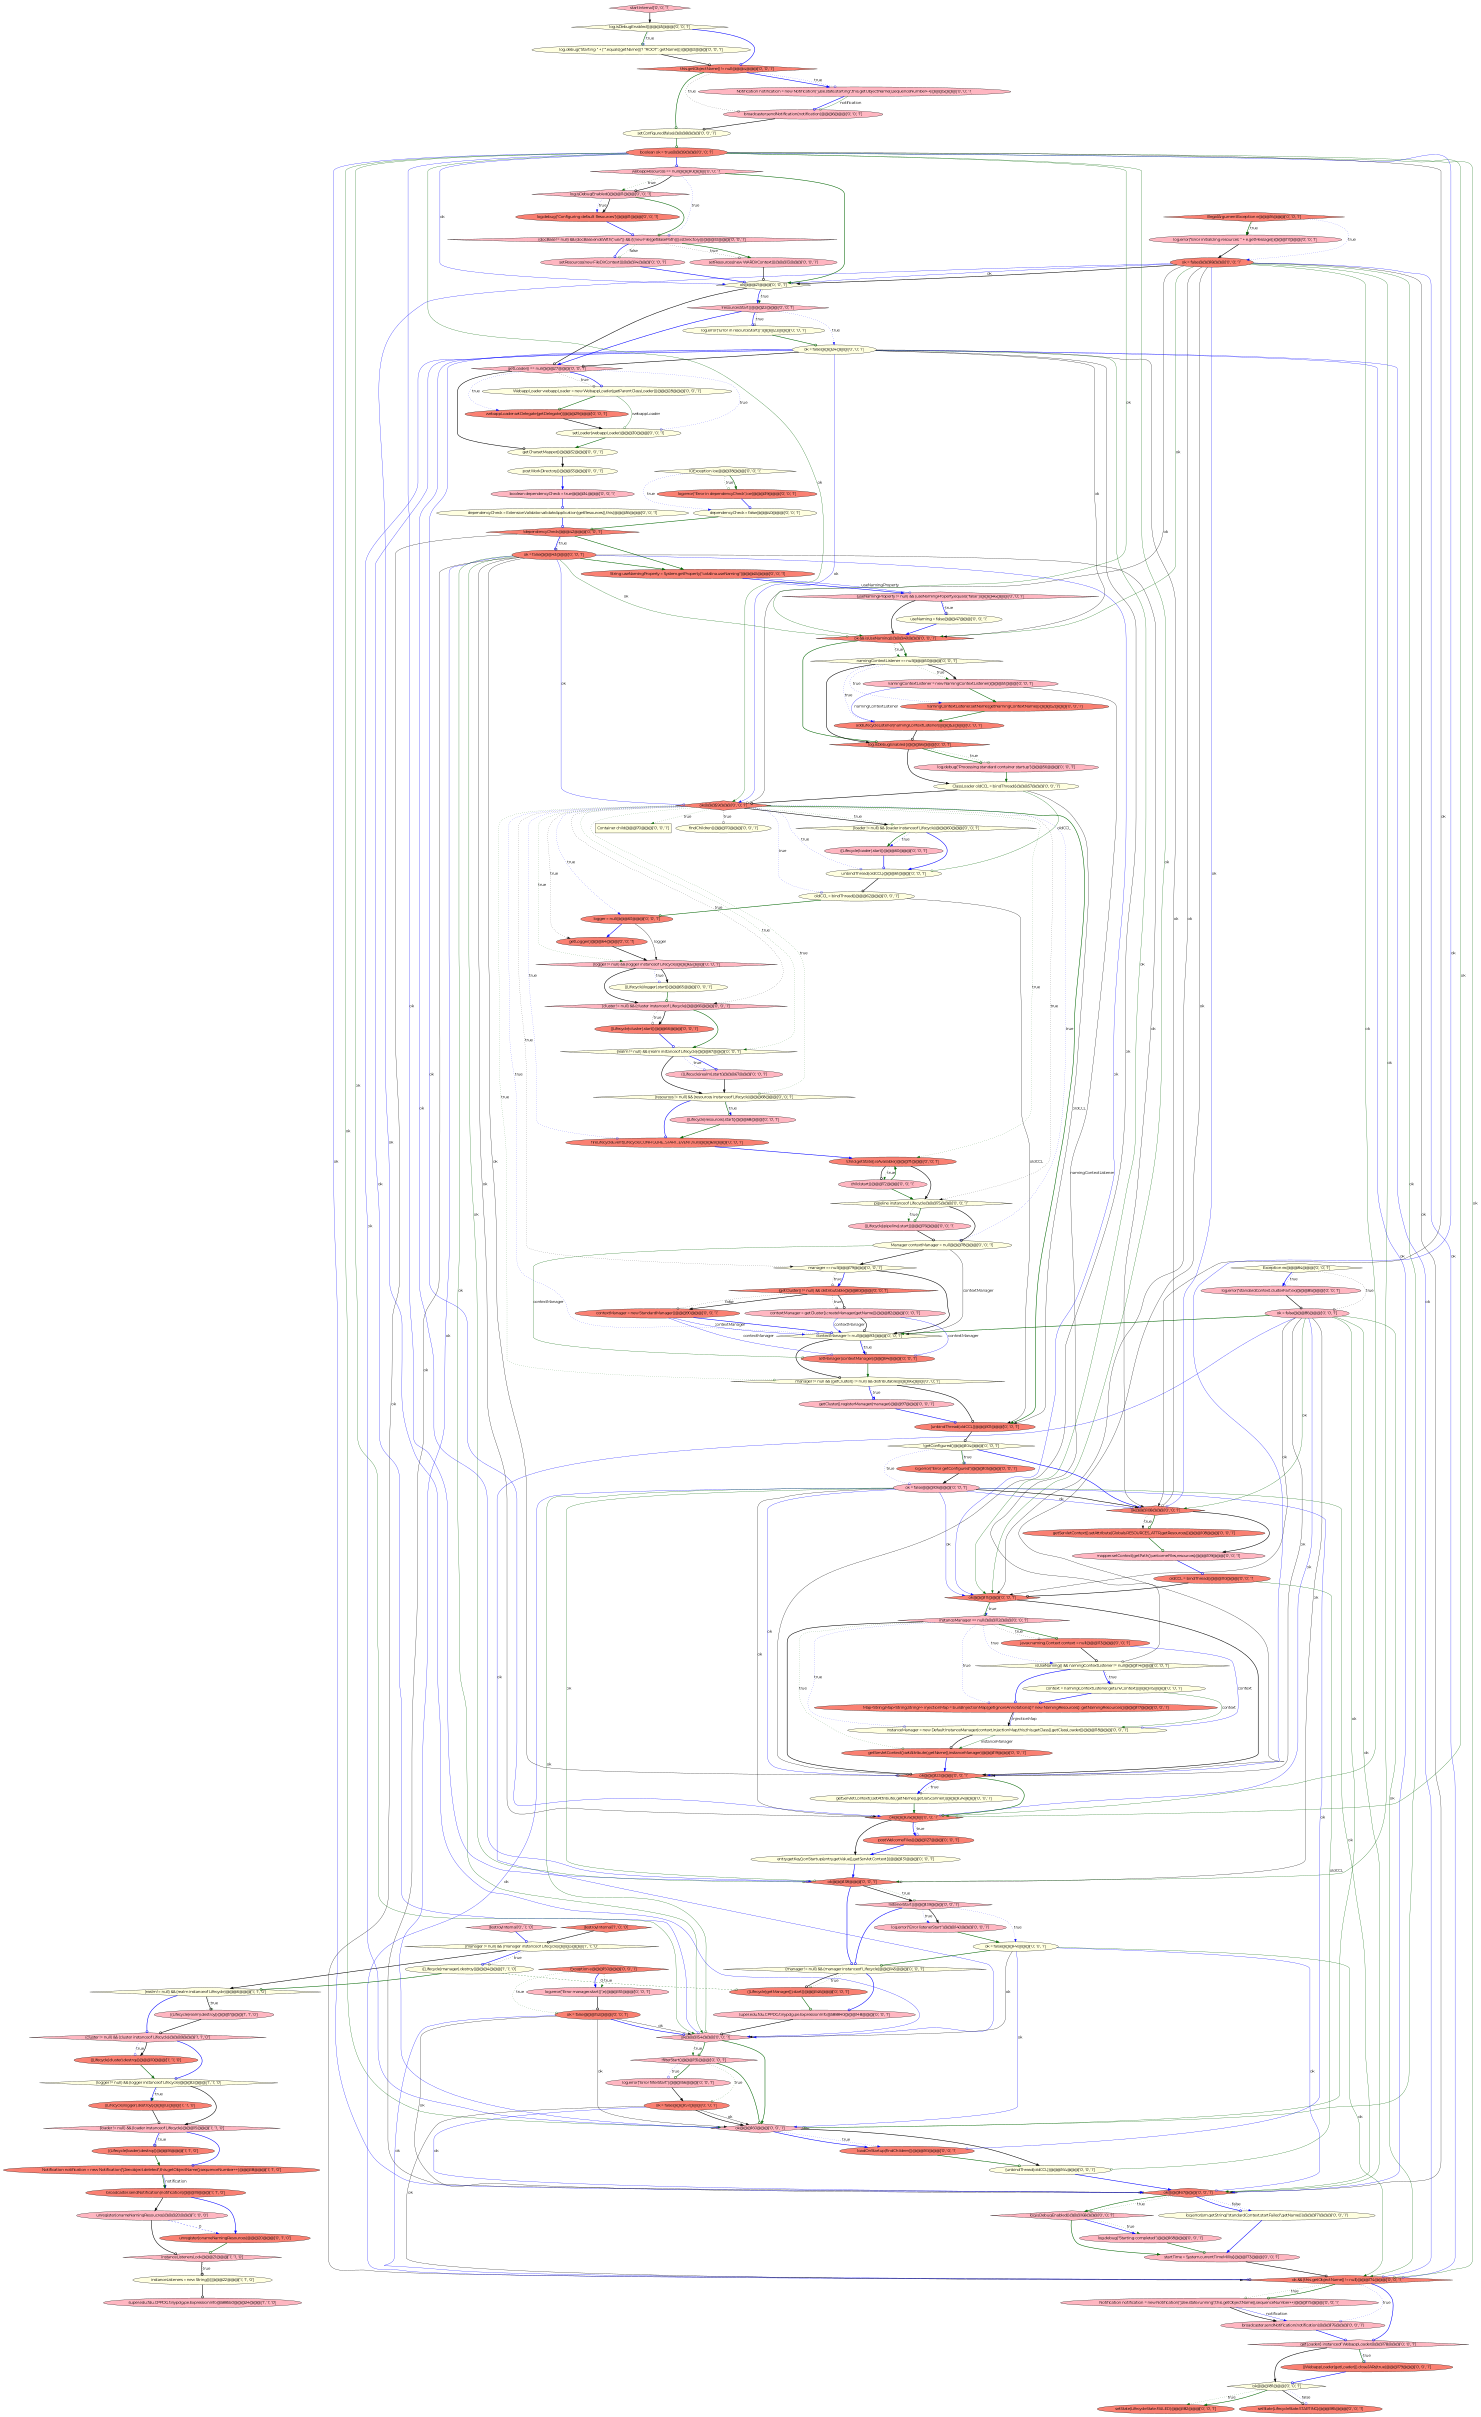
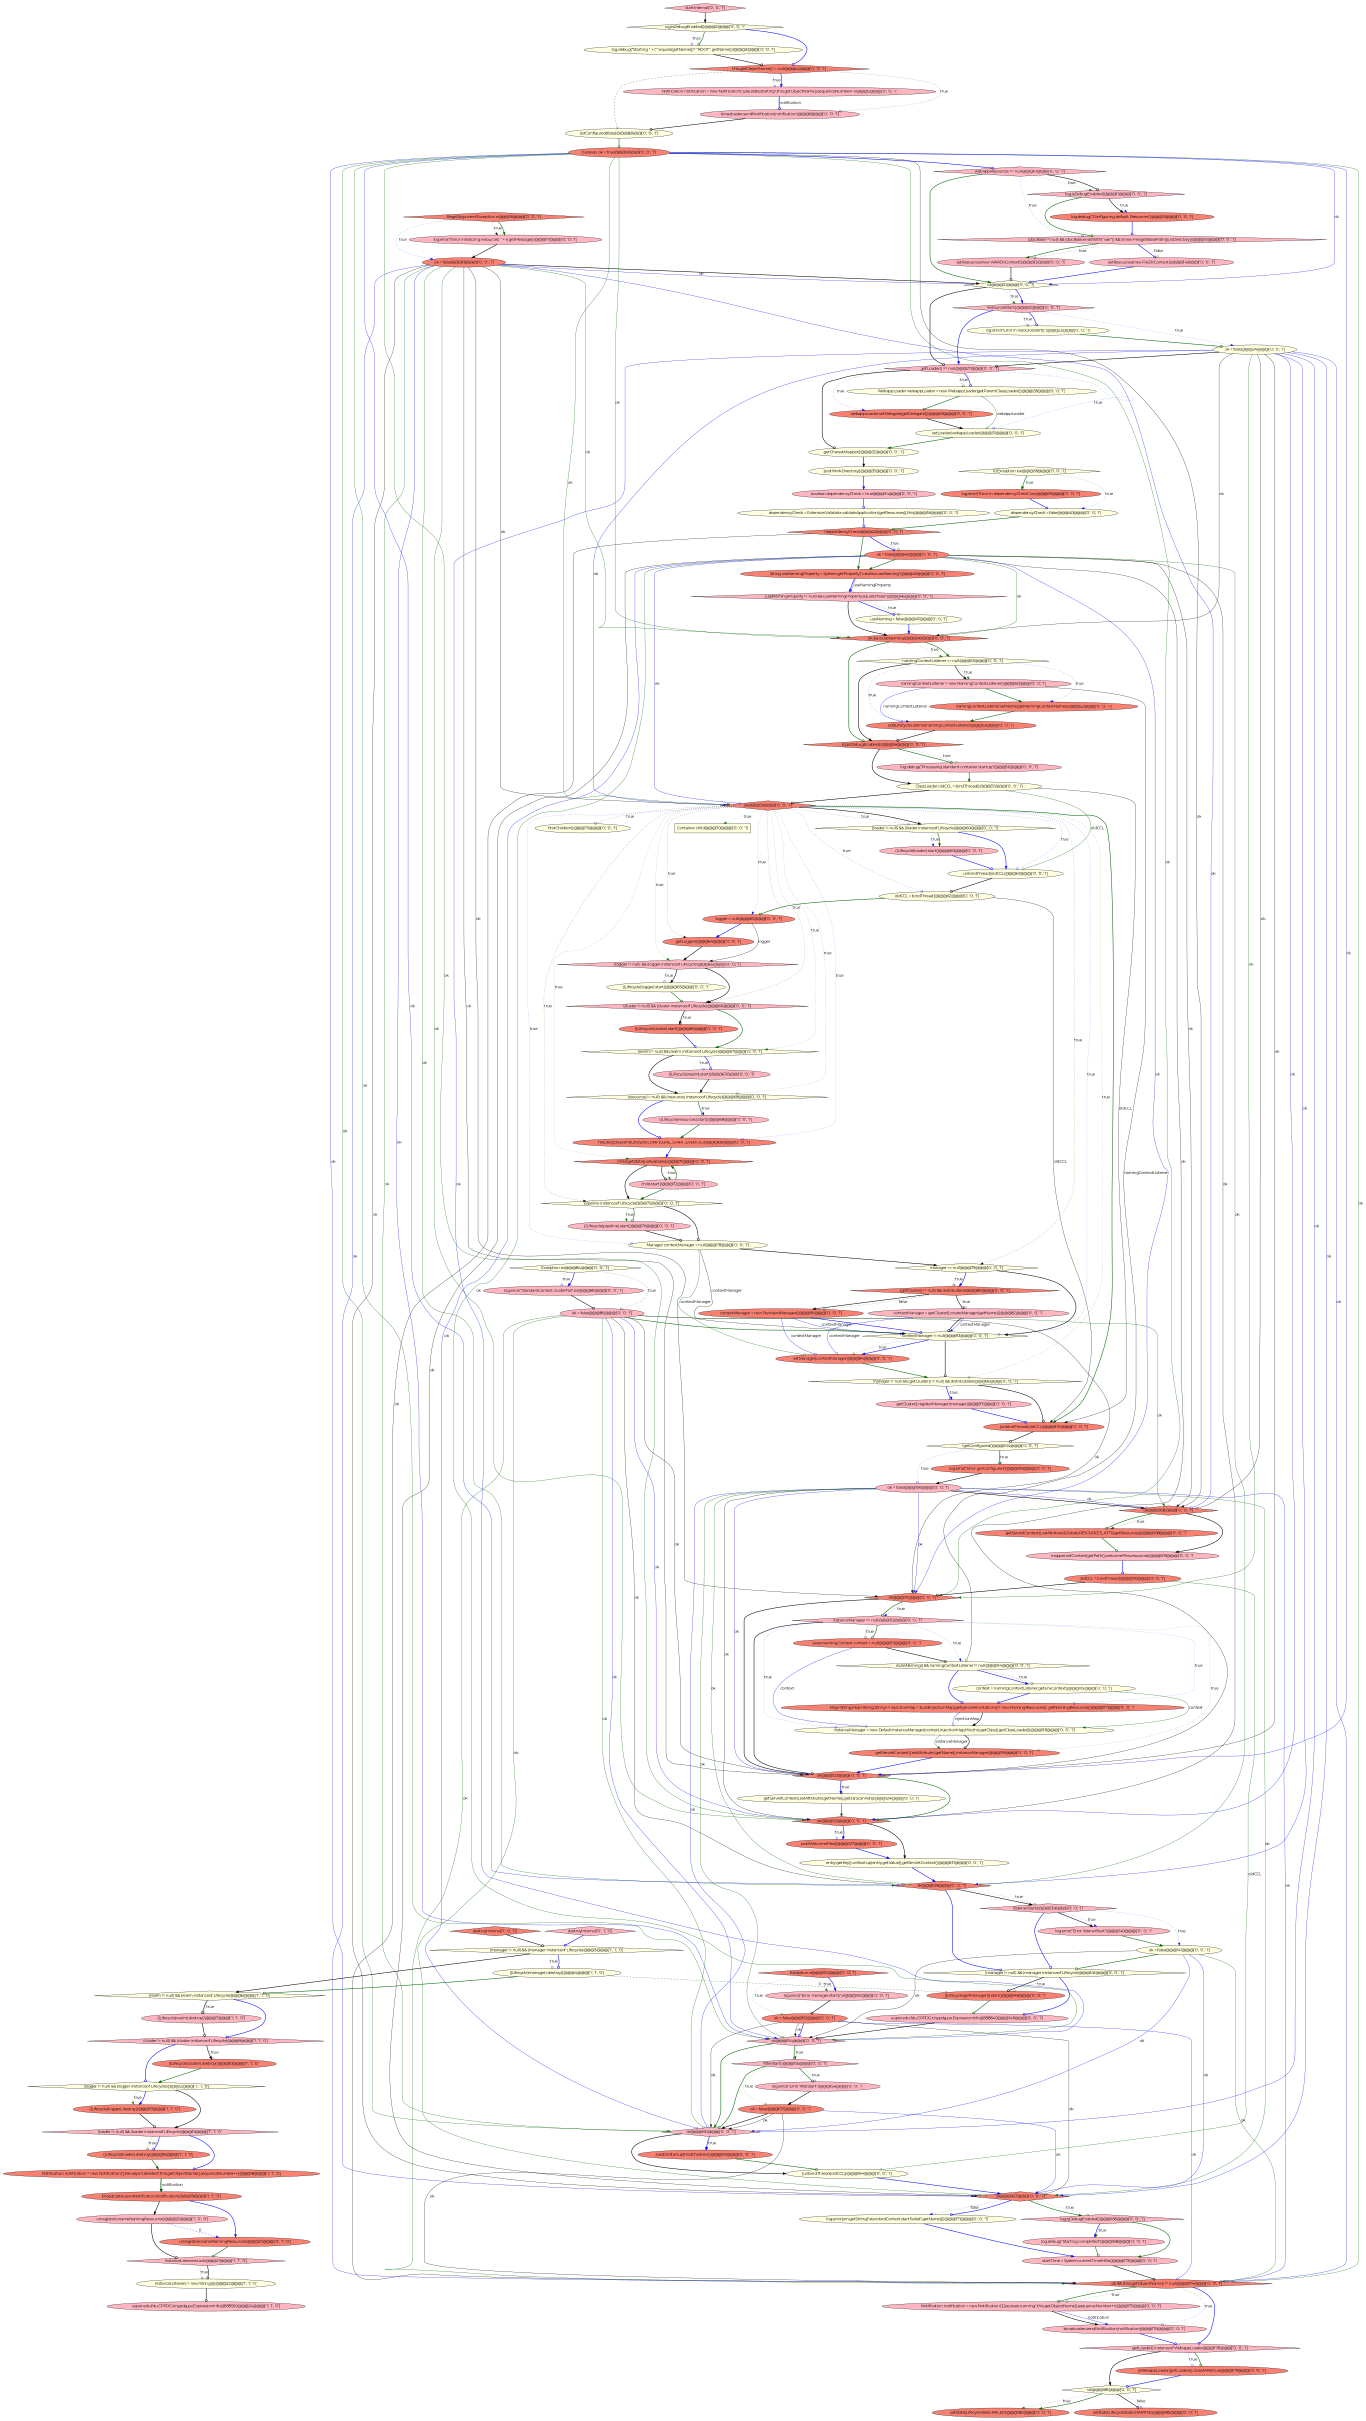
(680, 93) -> (656, 78)
(893, 1162) -> (663, 1162)
(1061, 1470) -> none
(1320, 1813) -> (690, 1740)
